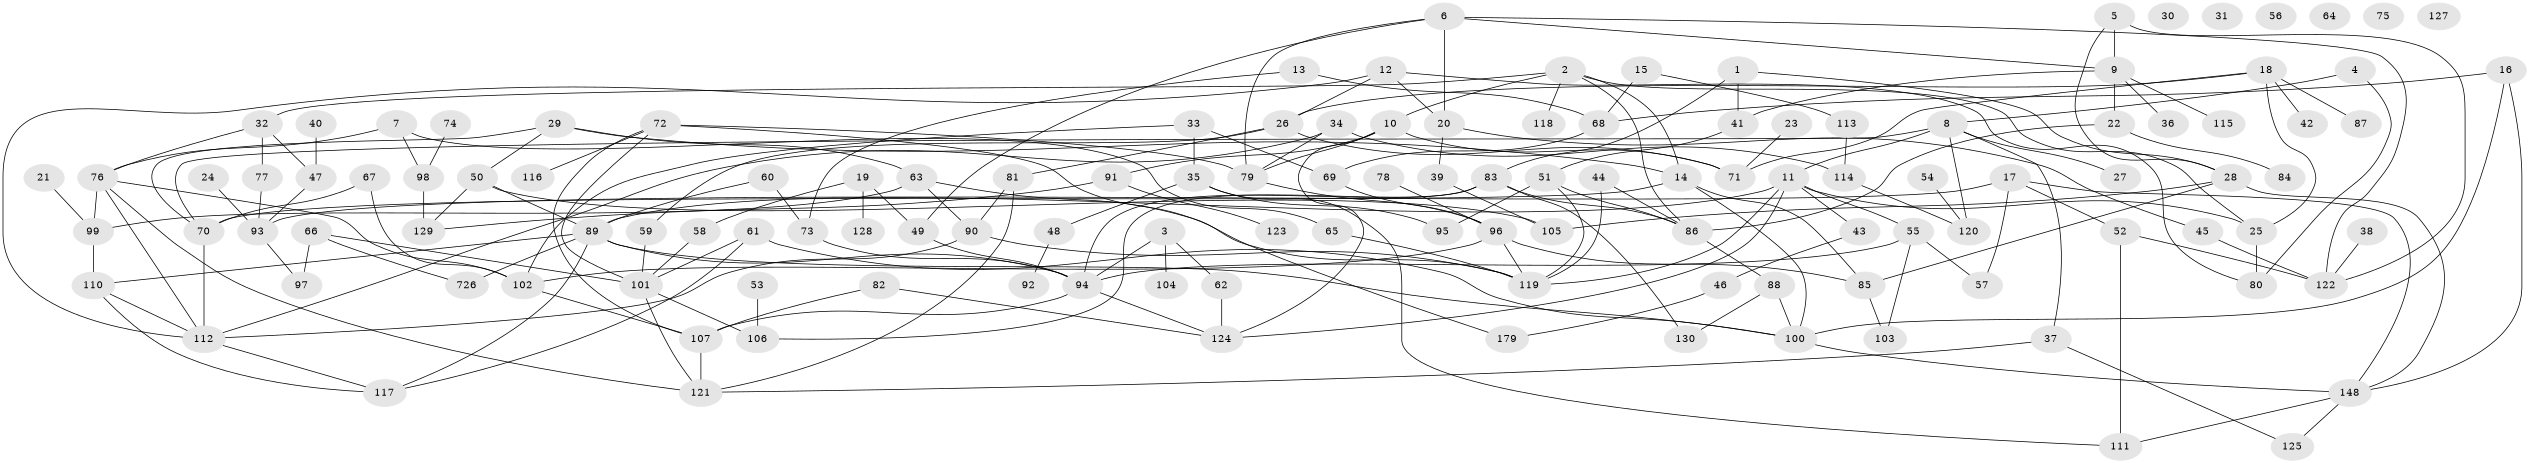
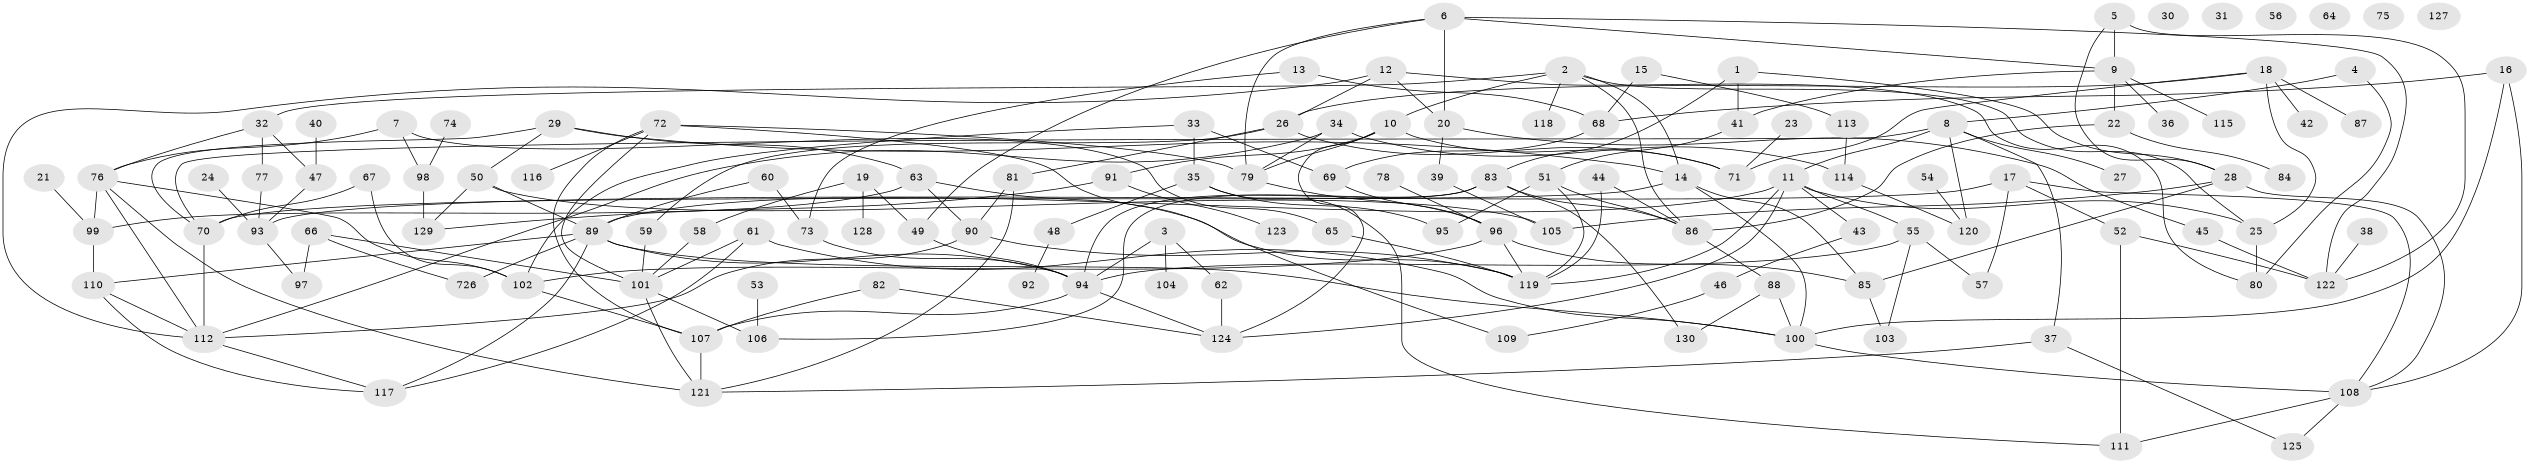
(1507, 339) -> (1507, 339)
(2350, 393) -> (2350, 393)
